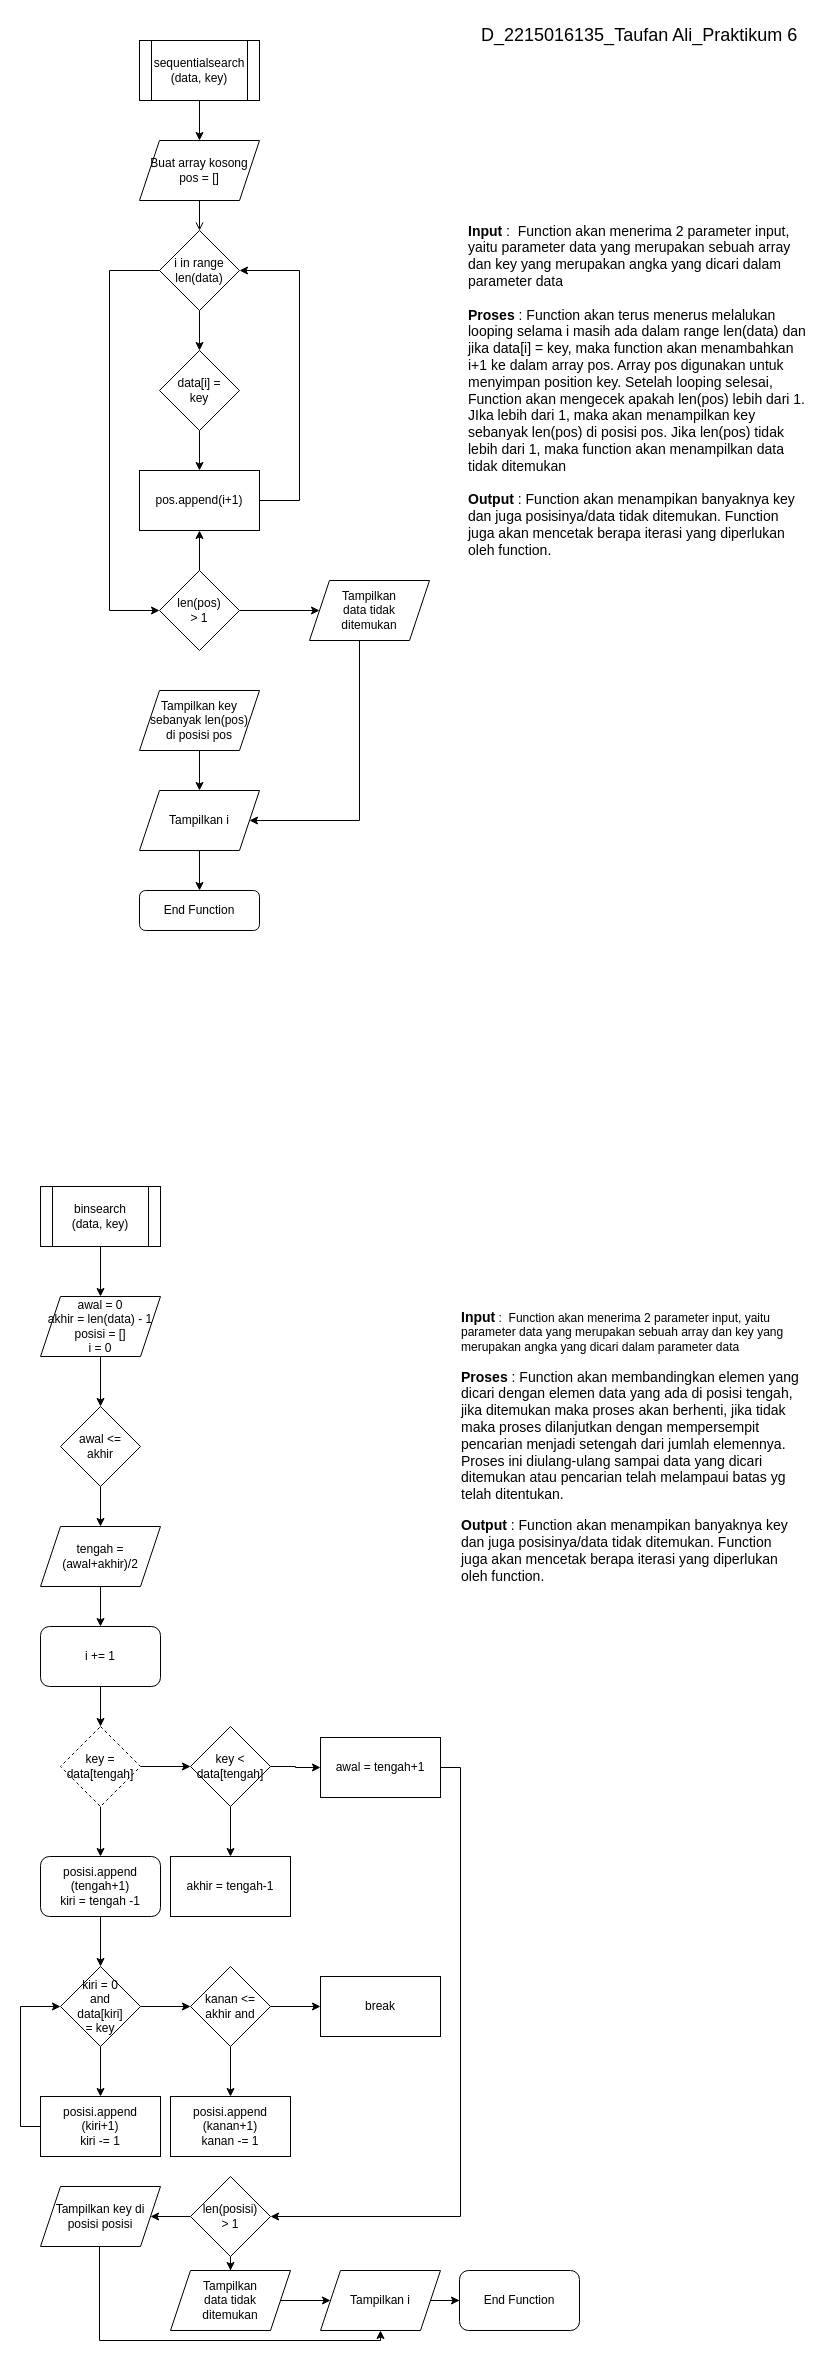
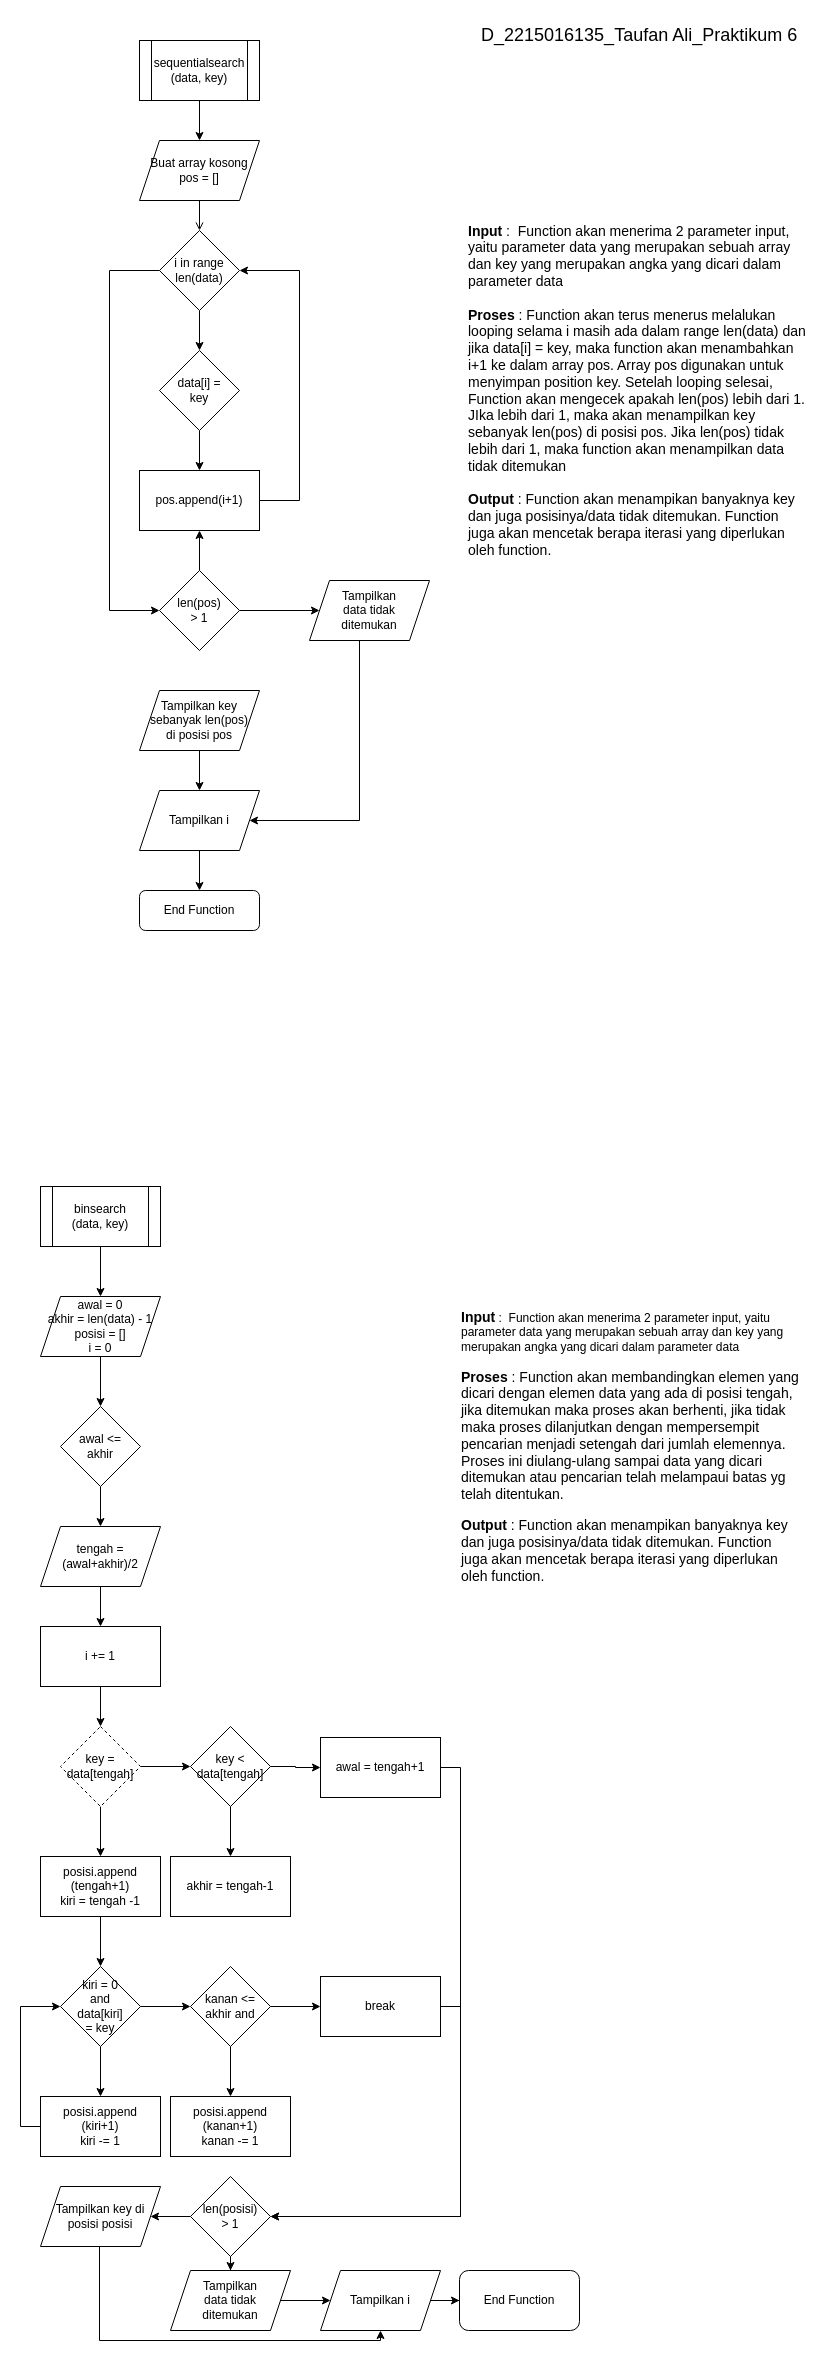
(101, 1657) -> (101, 1657)
(101, 1887) -> (101, 1887)
none -> (450, 2007)
